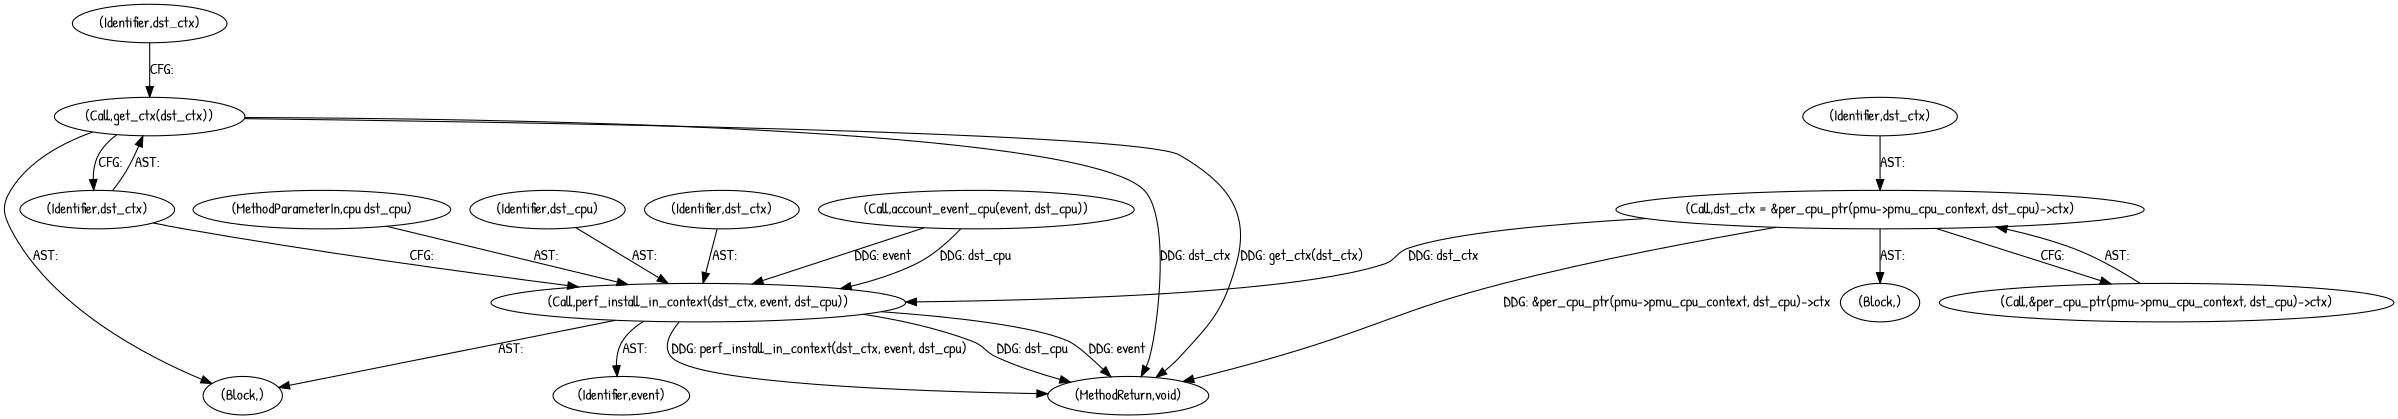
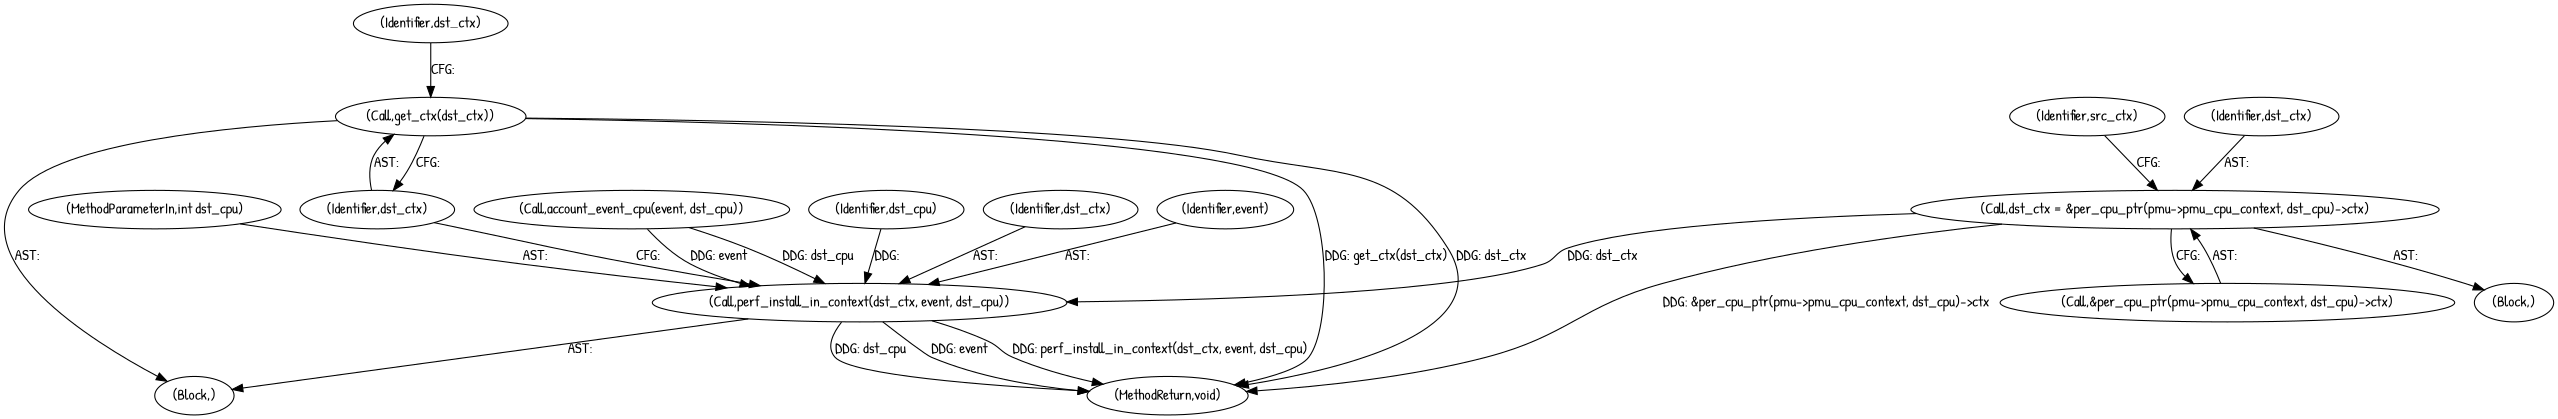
none -> (2087, 117)
(322, 210) -> (155, 210)
(646, 256) -> (889, 256)
(623, 340) -> (1057, 252)
